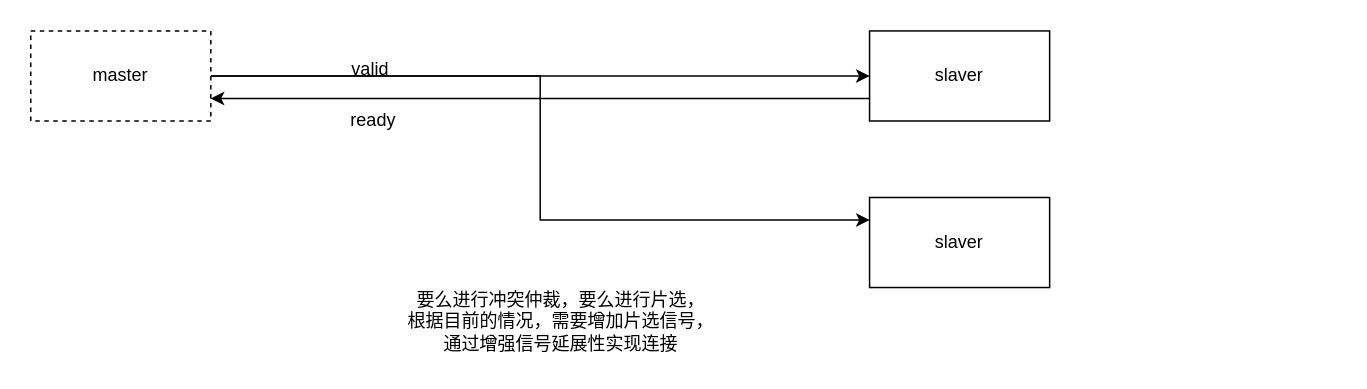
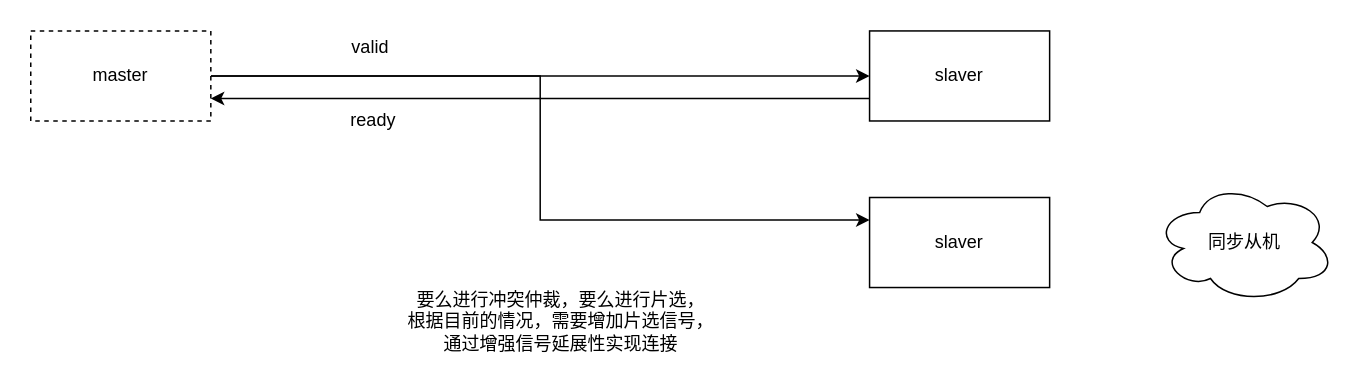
(369, 70) -> (369, 47)
none -> (1244, 242)
